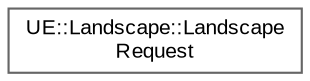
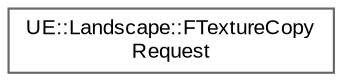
(155, 41) -> (171, 41)
